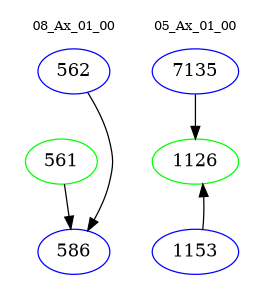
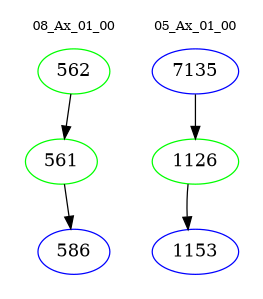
(74, 71) -> (74, 71)
(112, 155) -> (69, 110)
(204, 213) -> (187, 200)
